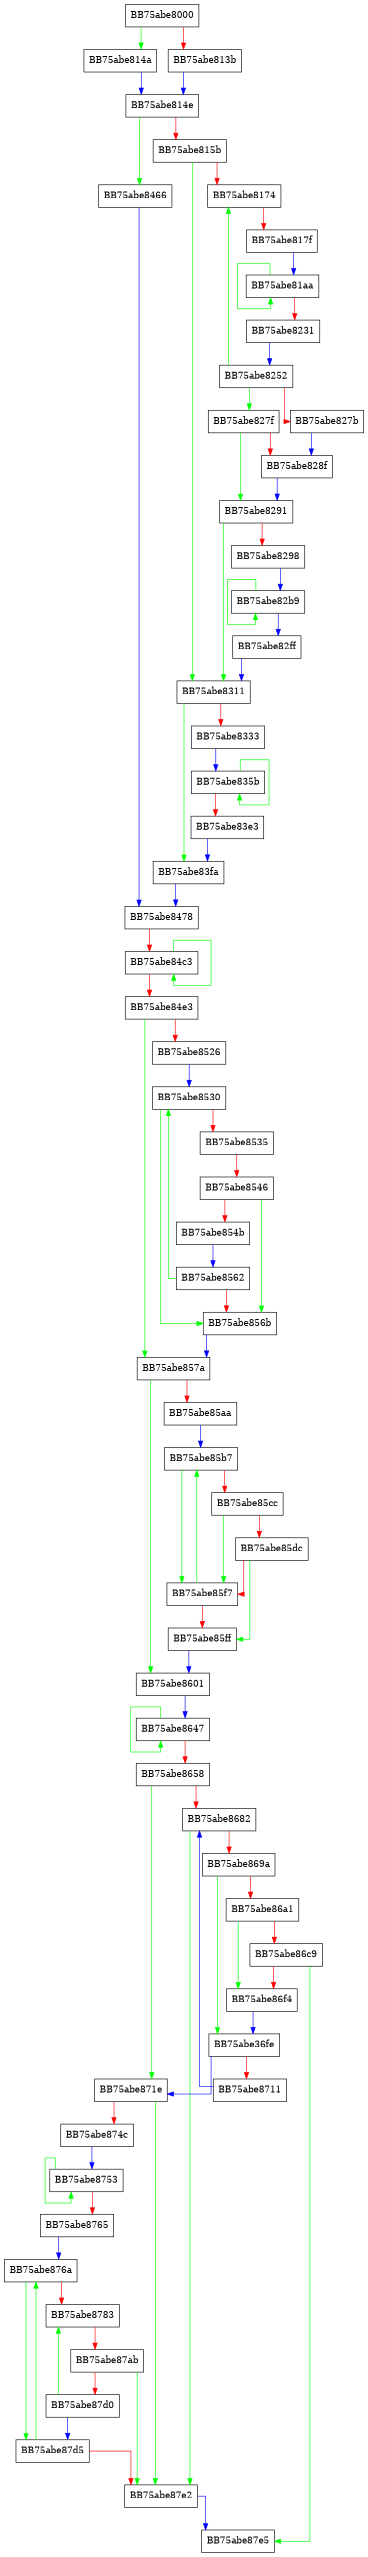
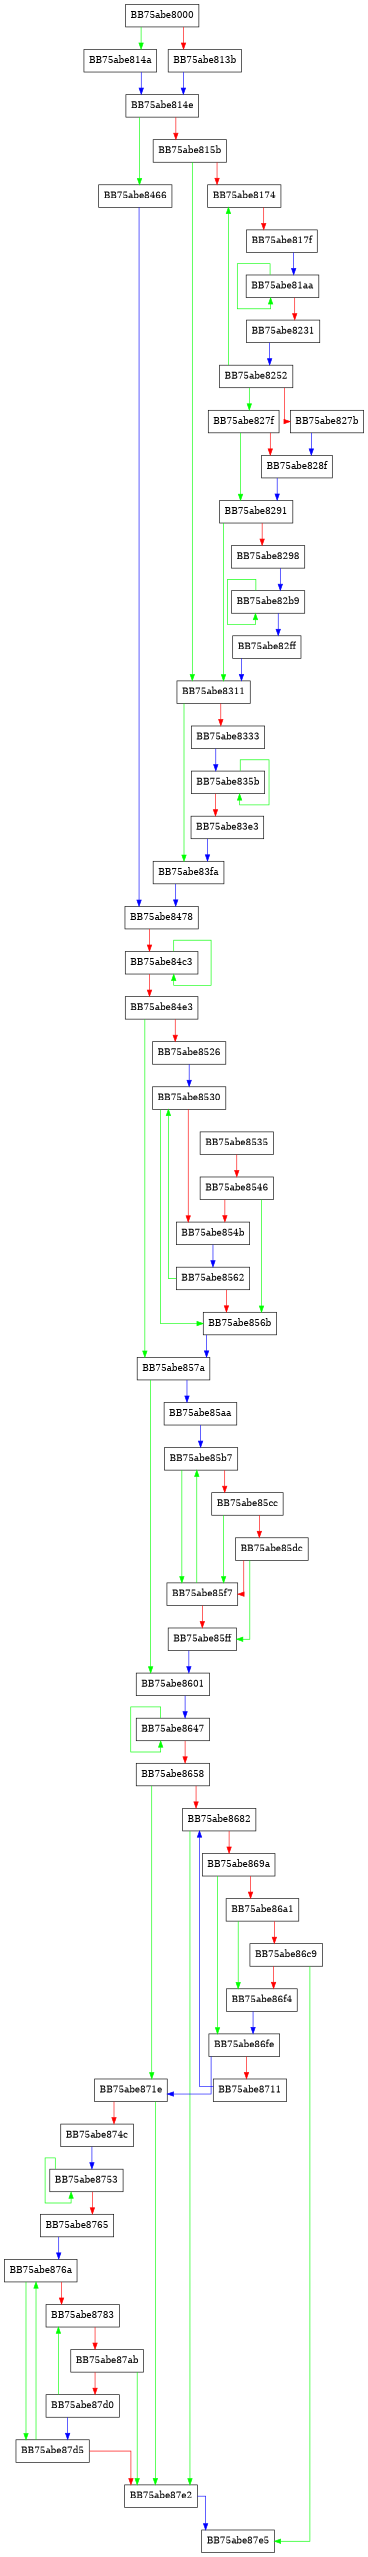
(213, 1117) -> (188, 1163)
(187, 1388) -> (187, 1388)
(244, 2045) -> (244, 2045)
